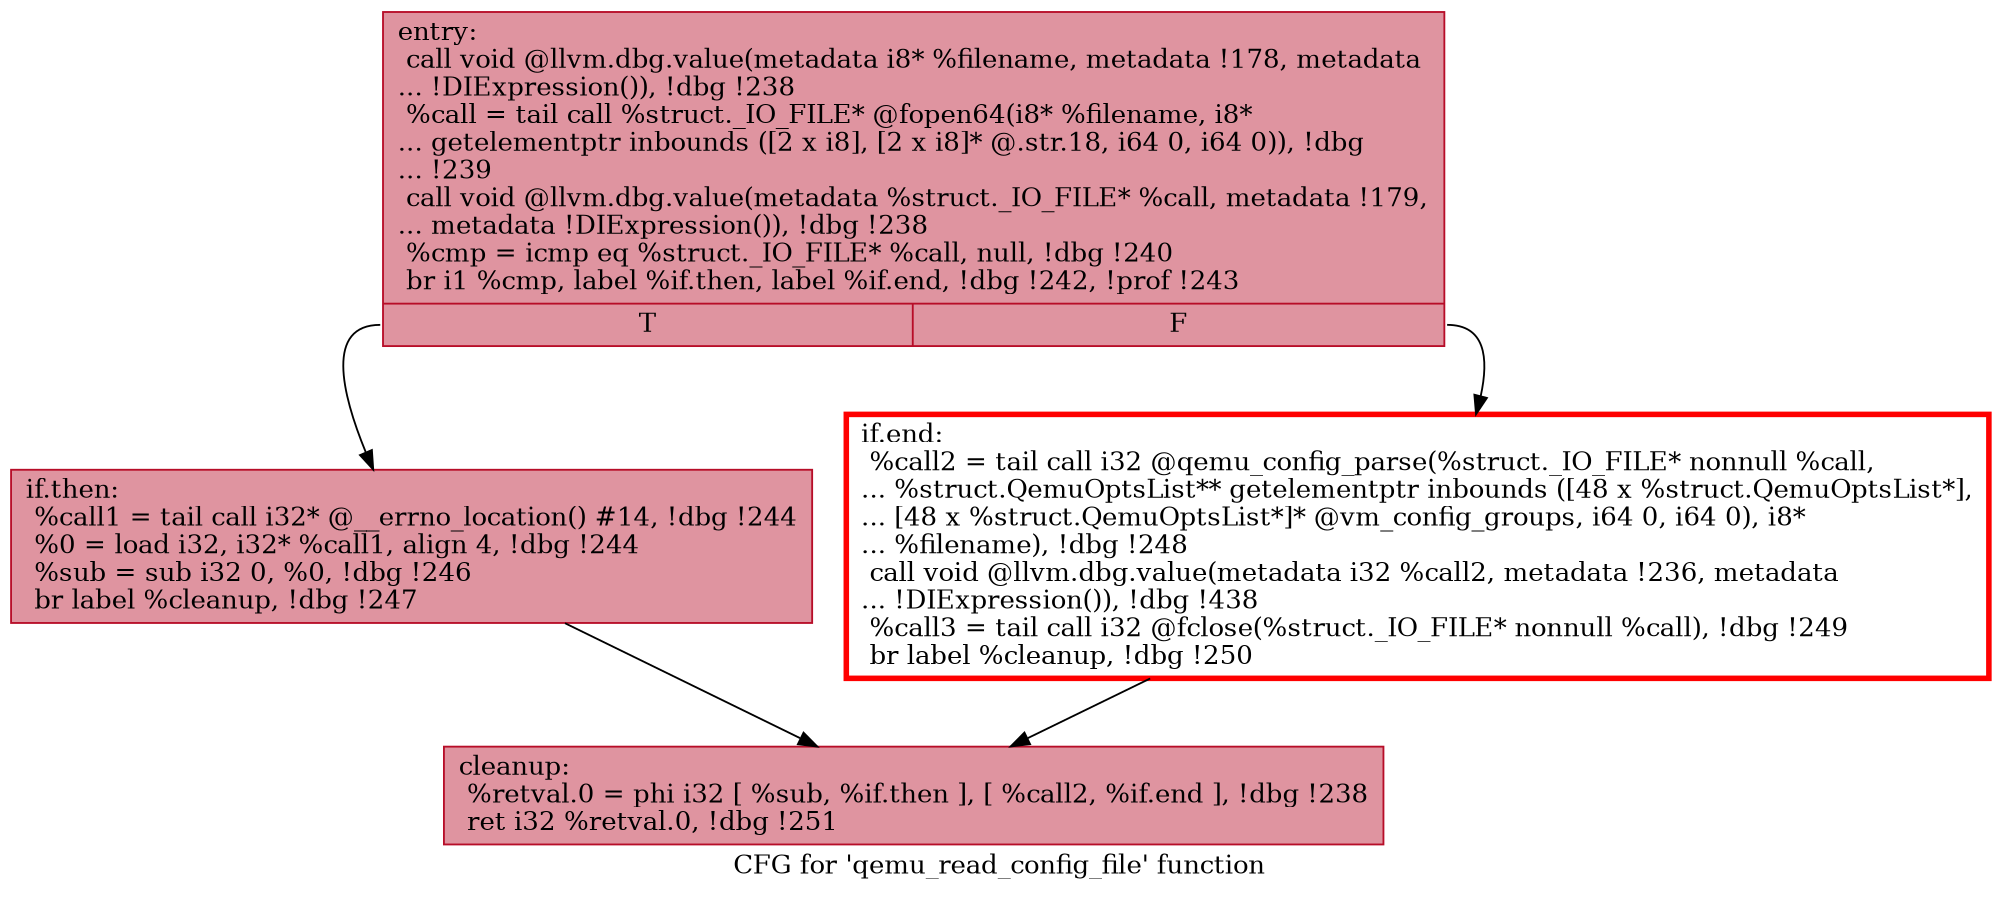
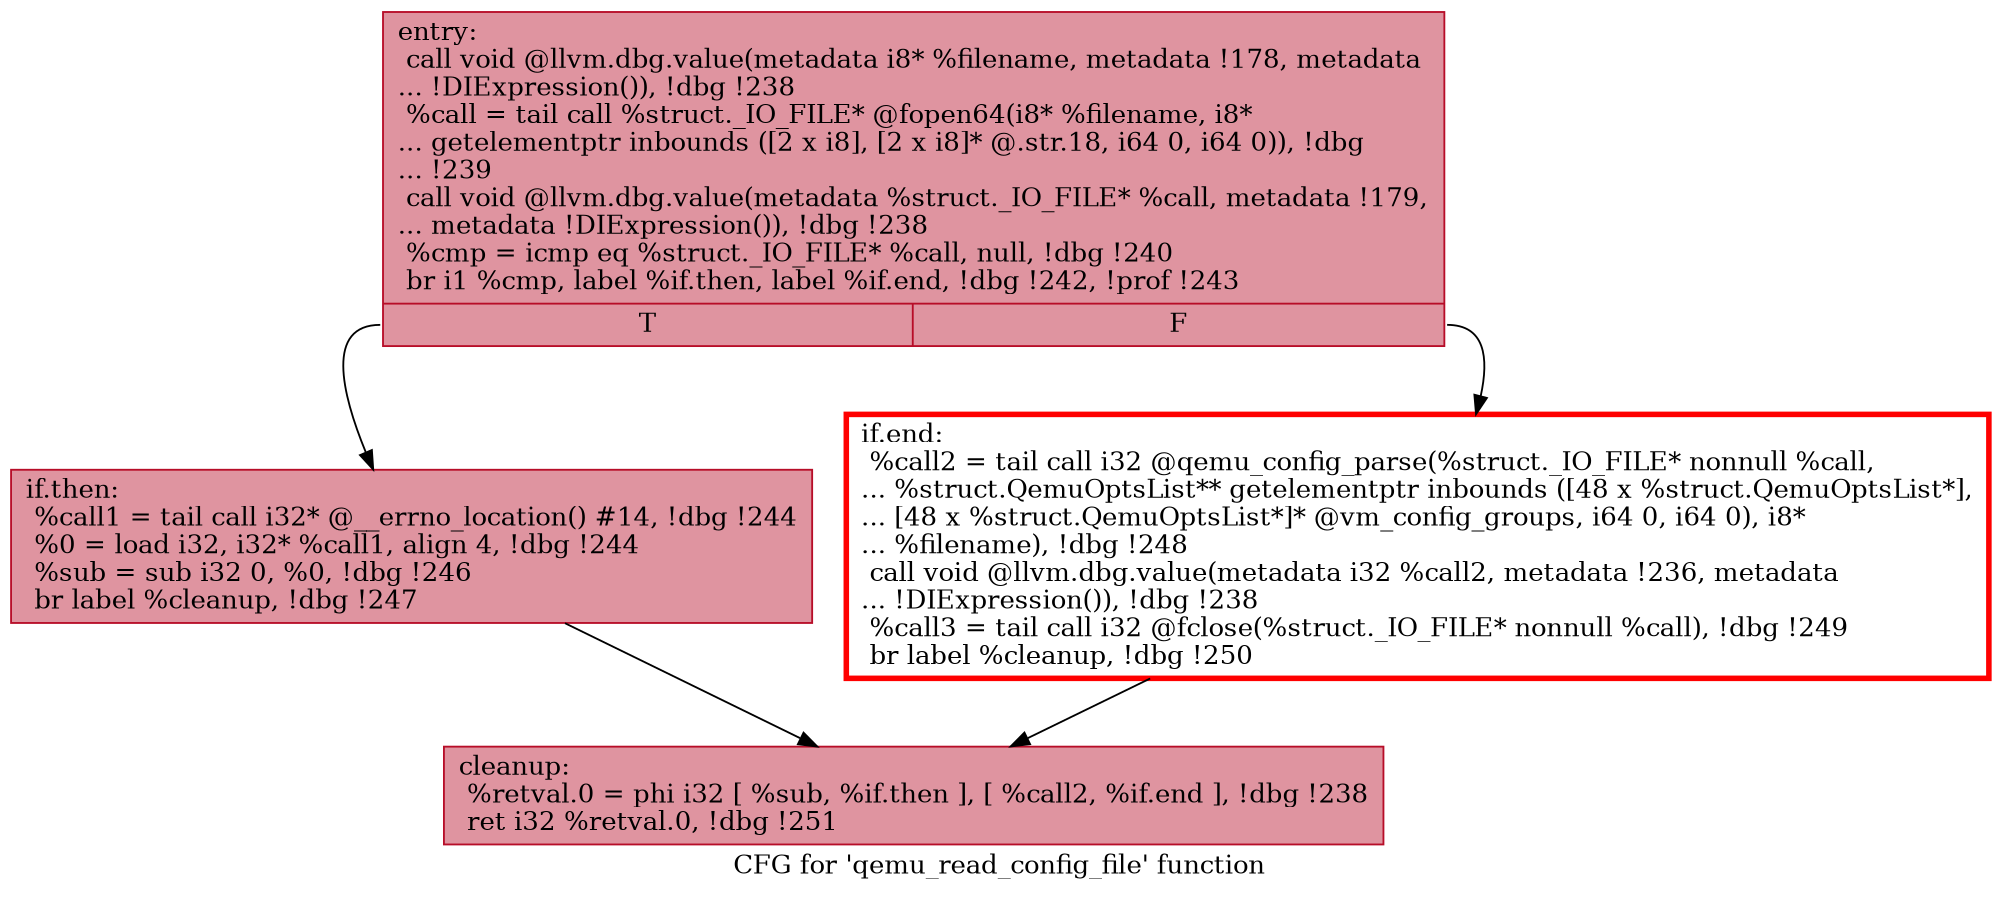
(1060, 601) -> (1060, 601)
